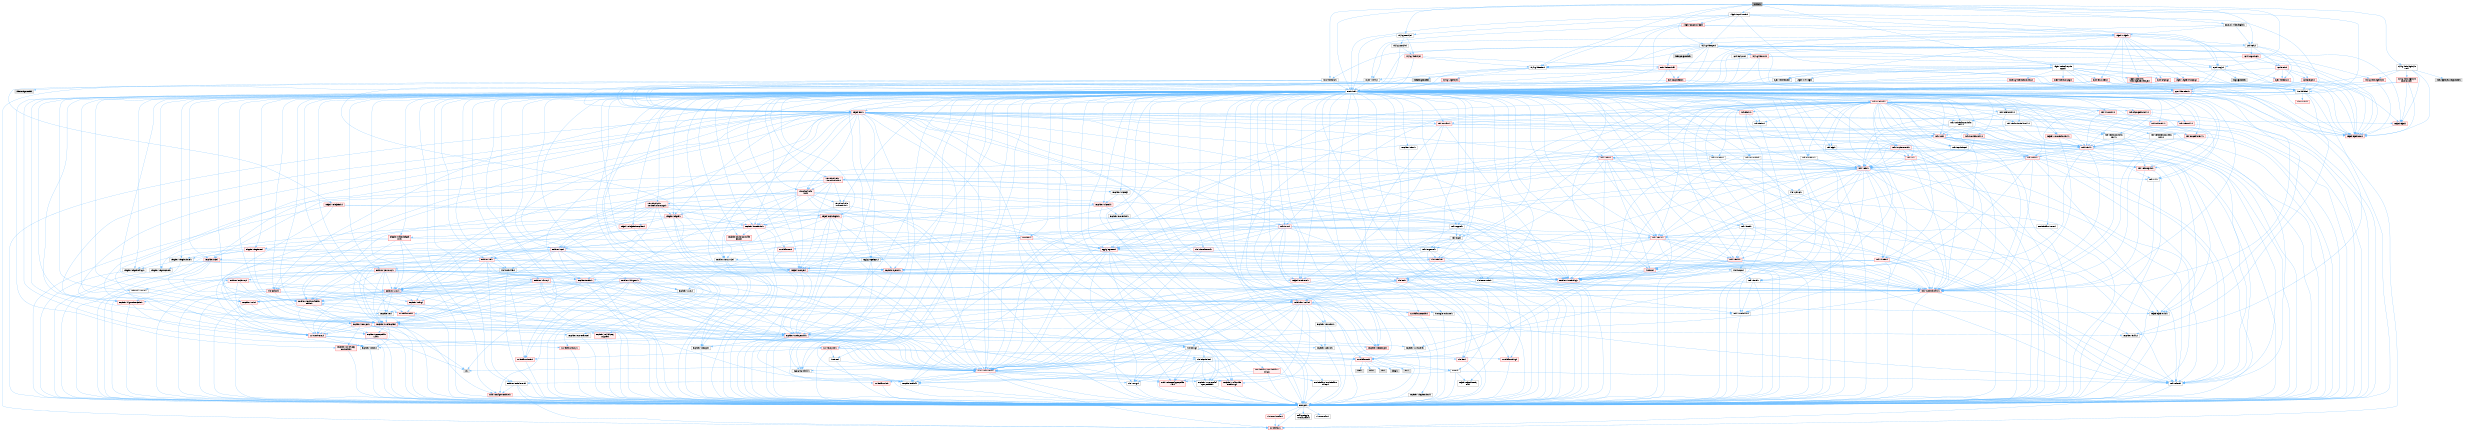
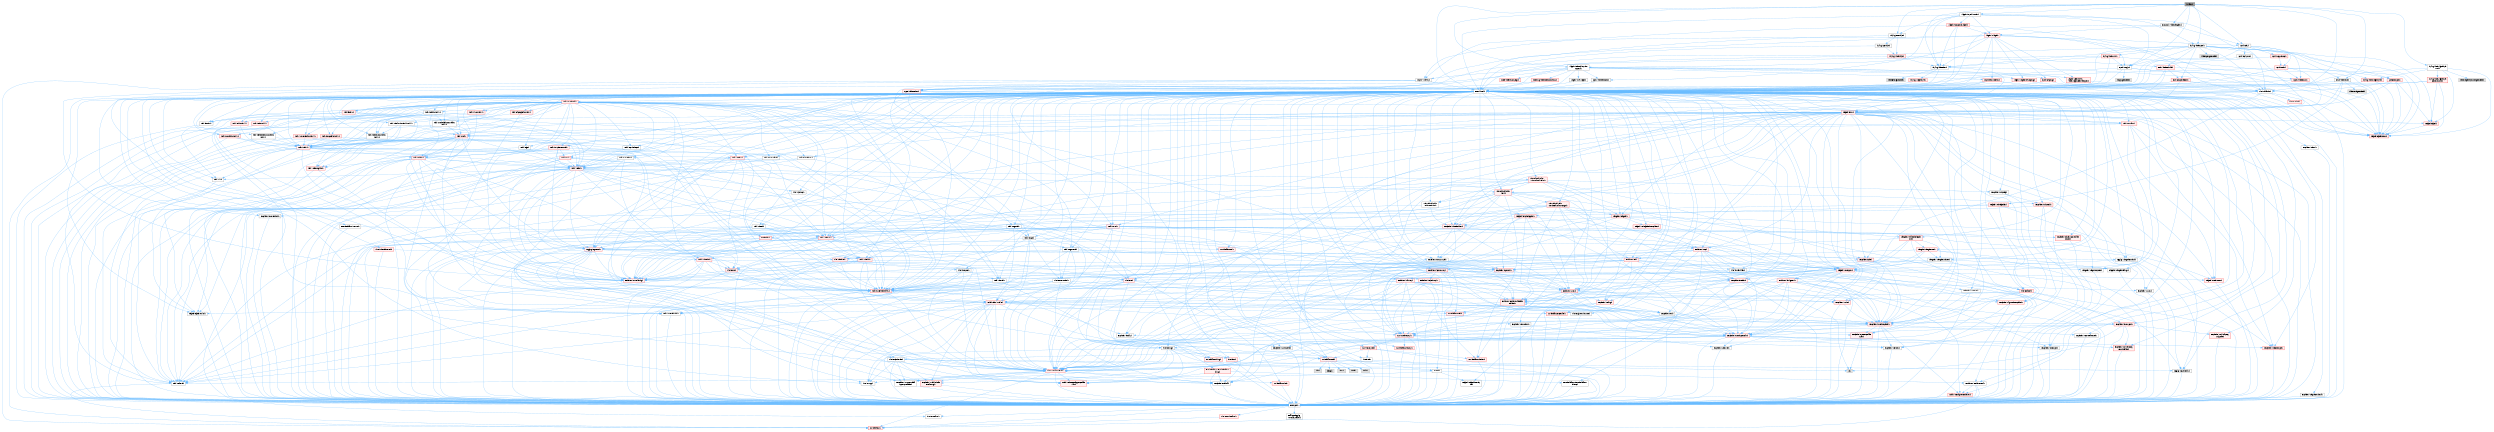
(2058, 136) -> (305, 136)
(871, 260) -> (2127, 260)
(2028, 391) -> (312, 406)
